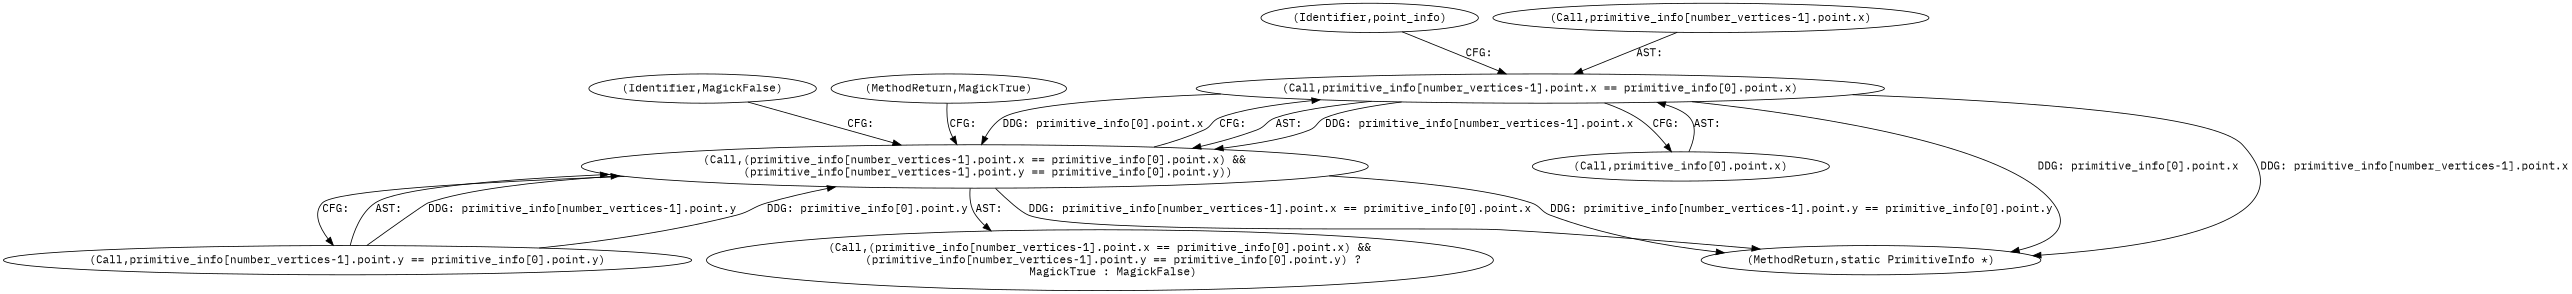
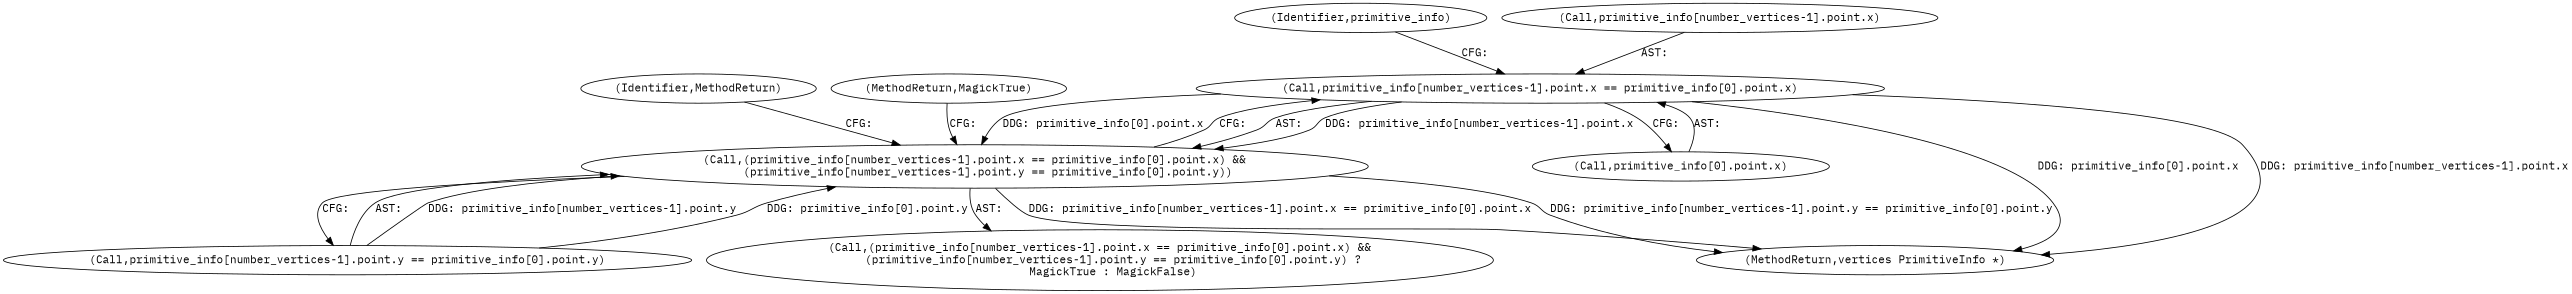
(1370, 18) -> (1361, 18)
(703, 89) -> (699, 89)
(1871, 260) -> (1875, 260)
